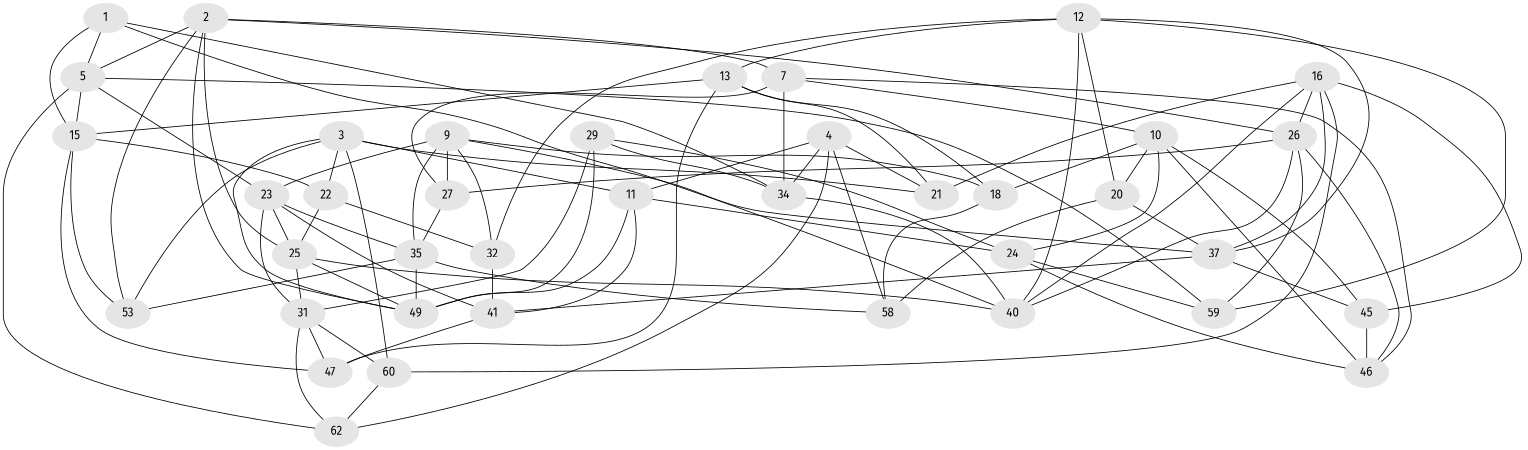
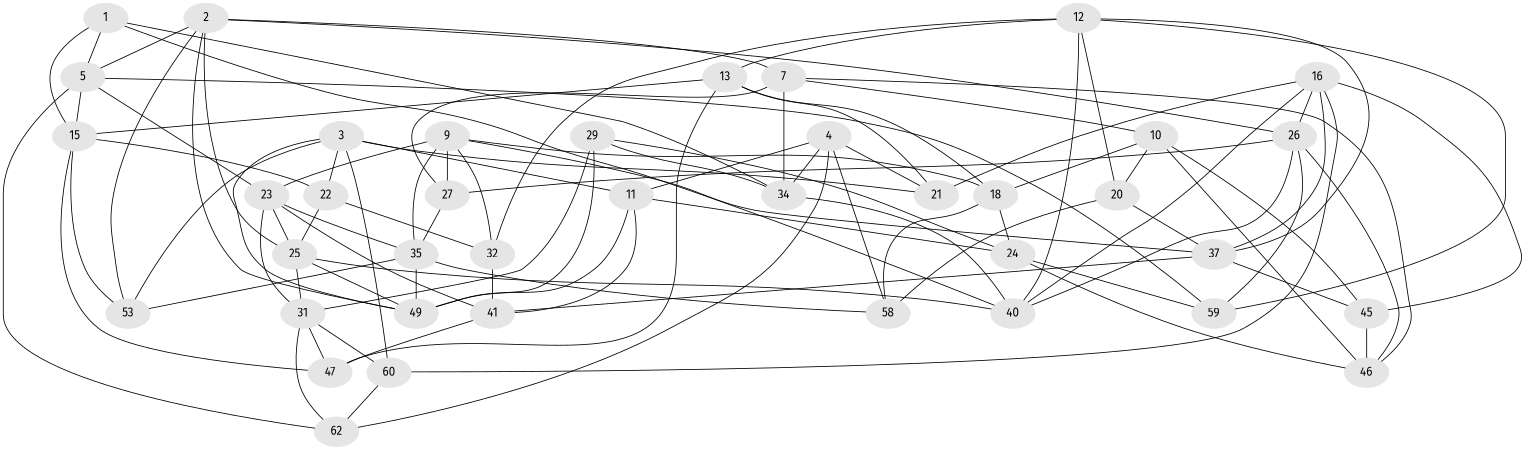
(1122, 225) -> (1004, 224)
